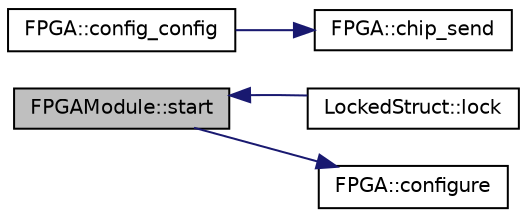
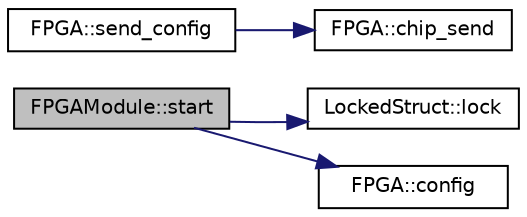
(122, 30) -> (122, 30)
(279, 95) -> (258, 122)
(413, 187) -> (413, 187)
